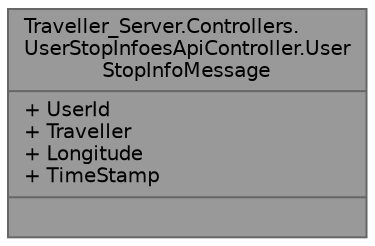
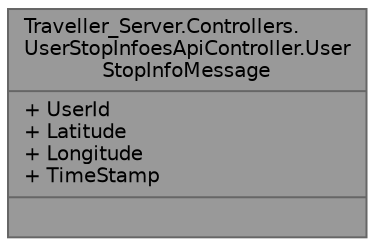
(78, 132) -> (76, 132)
